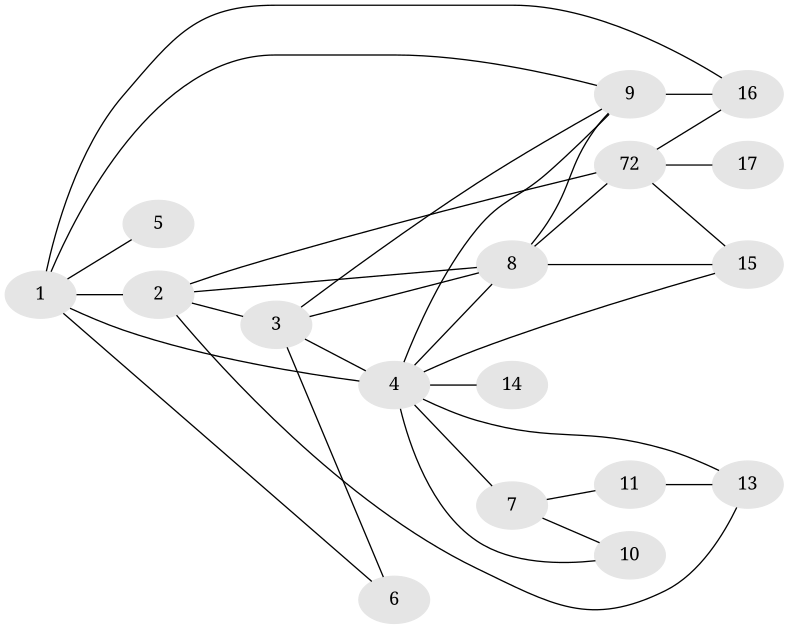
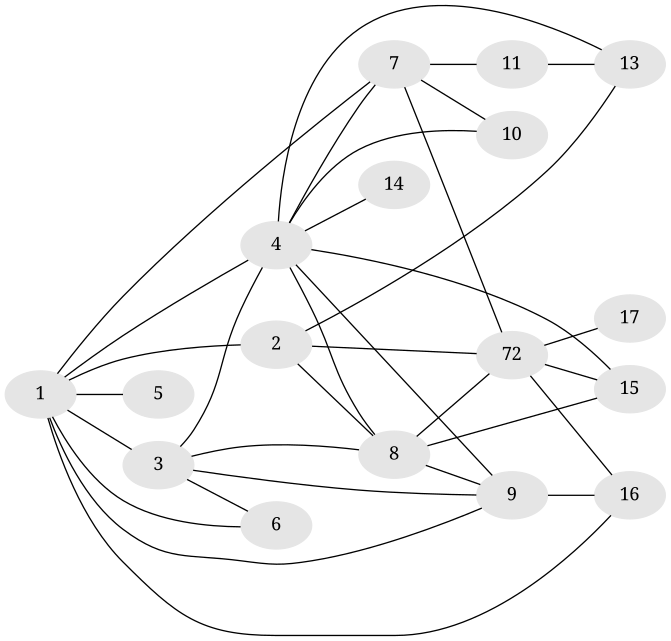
none -> (453, 210)
none -> (205, 219)
(217, 310) -> (100, 430)
